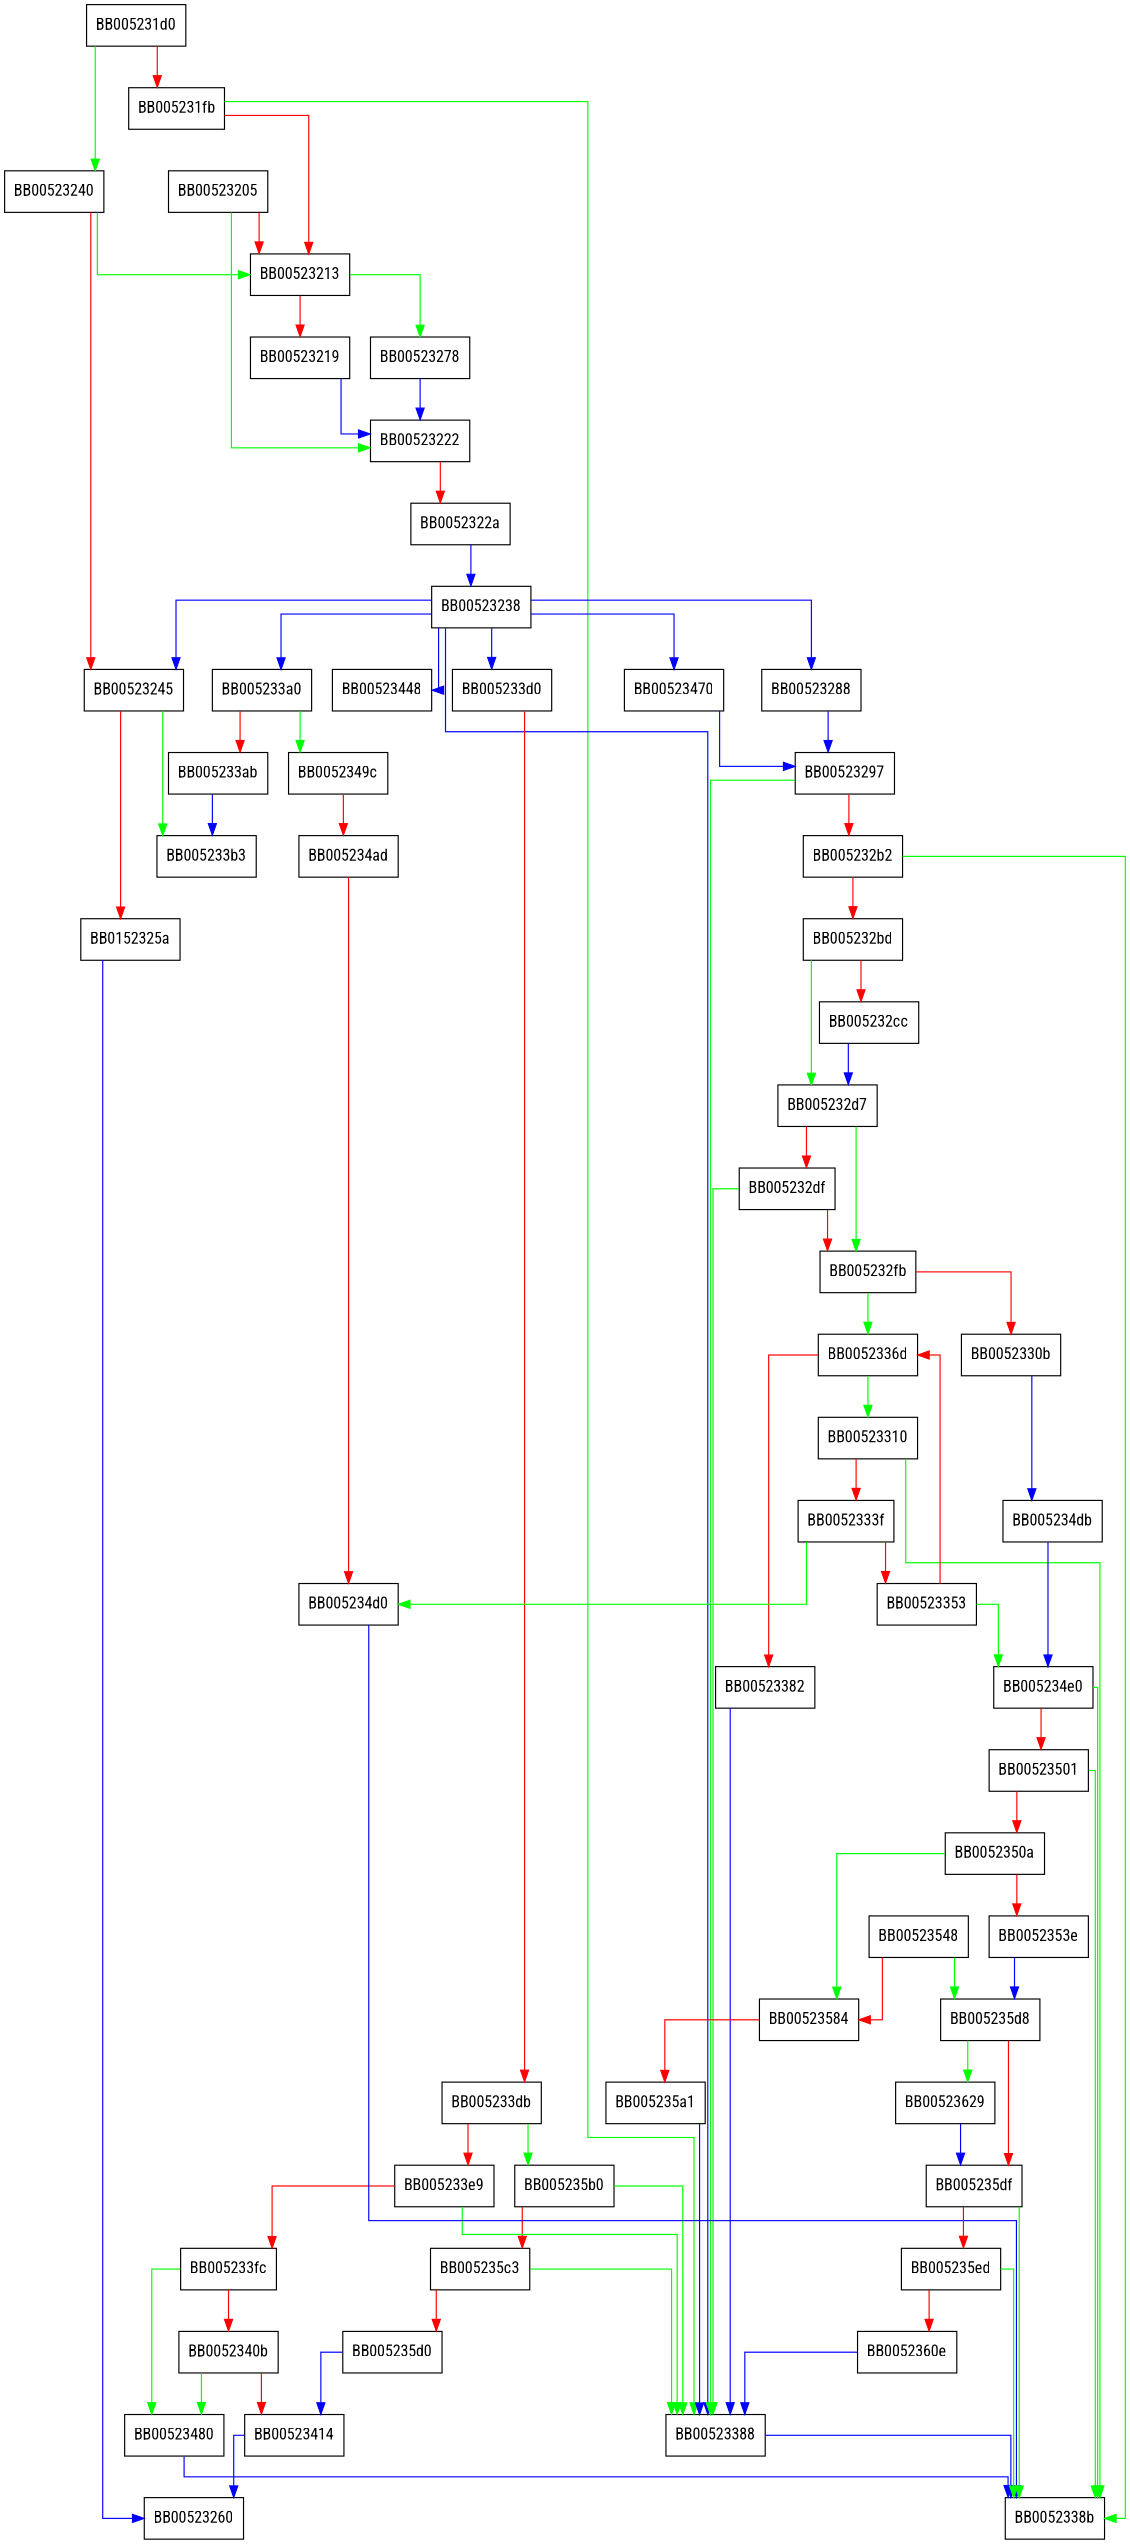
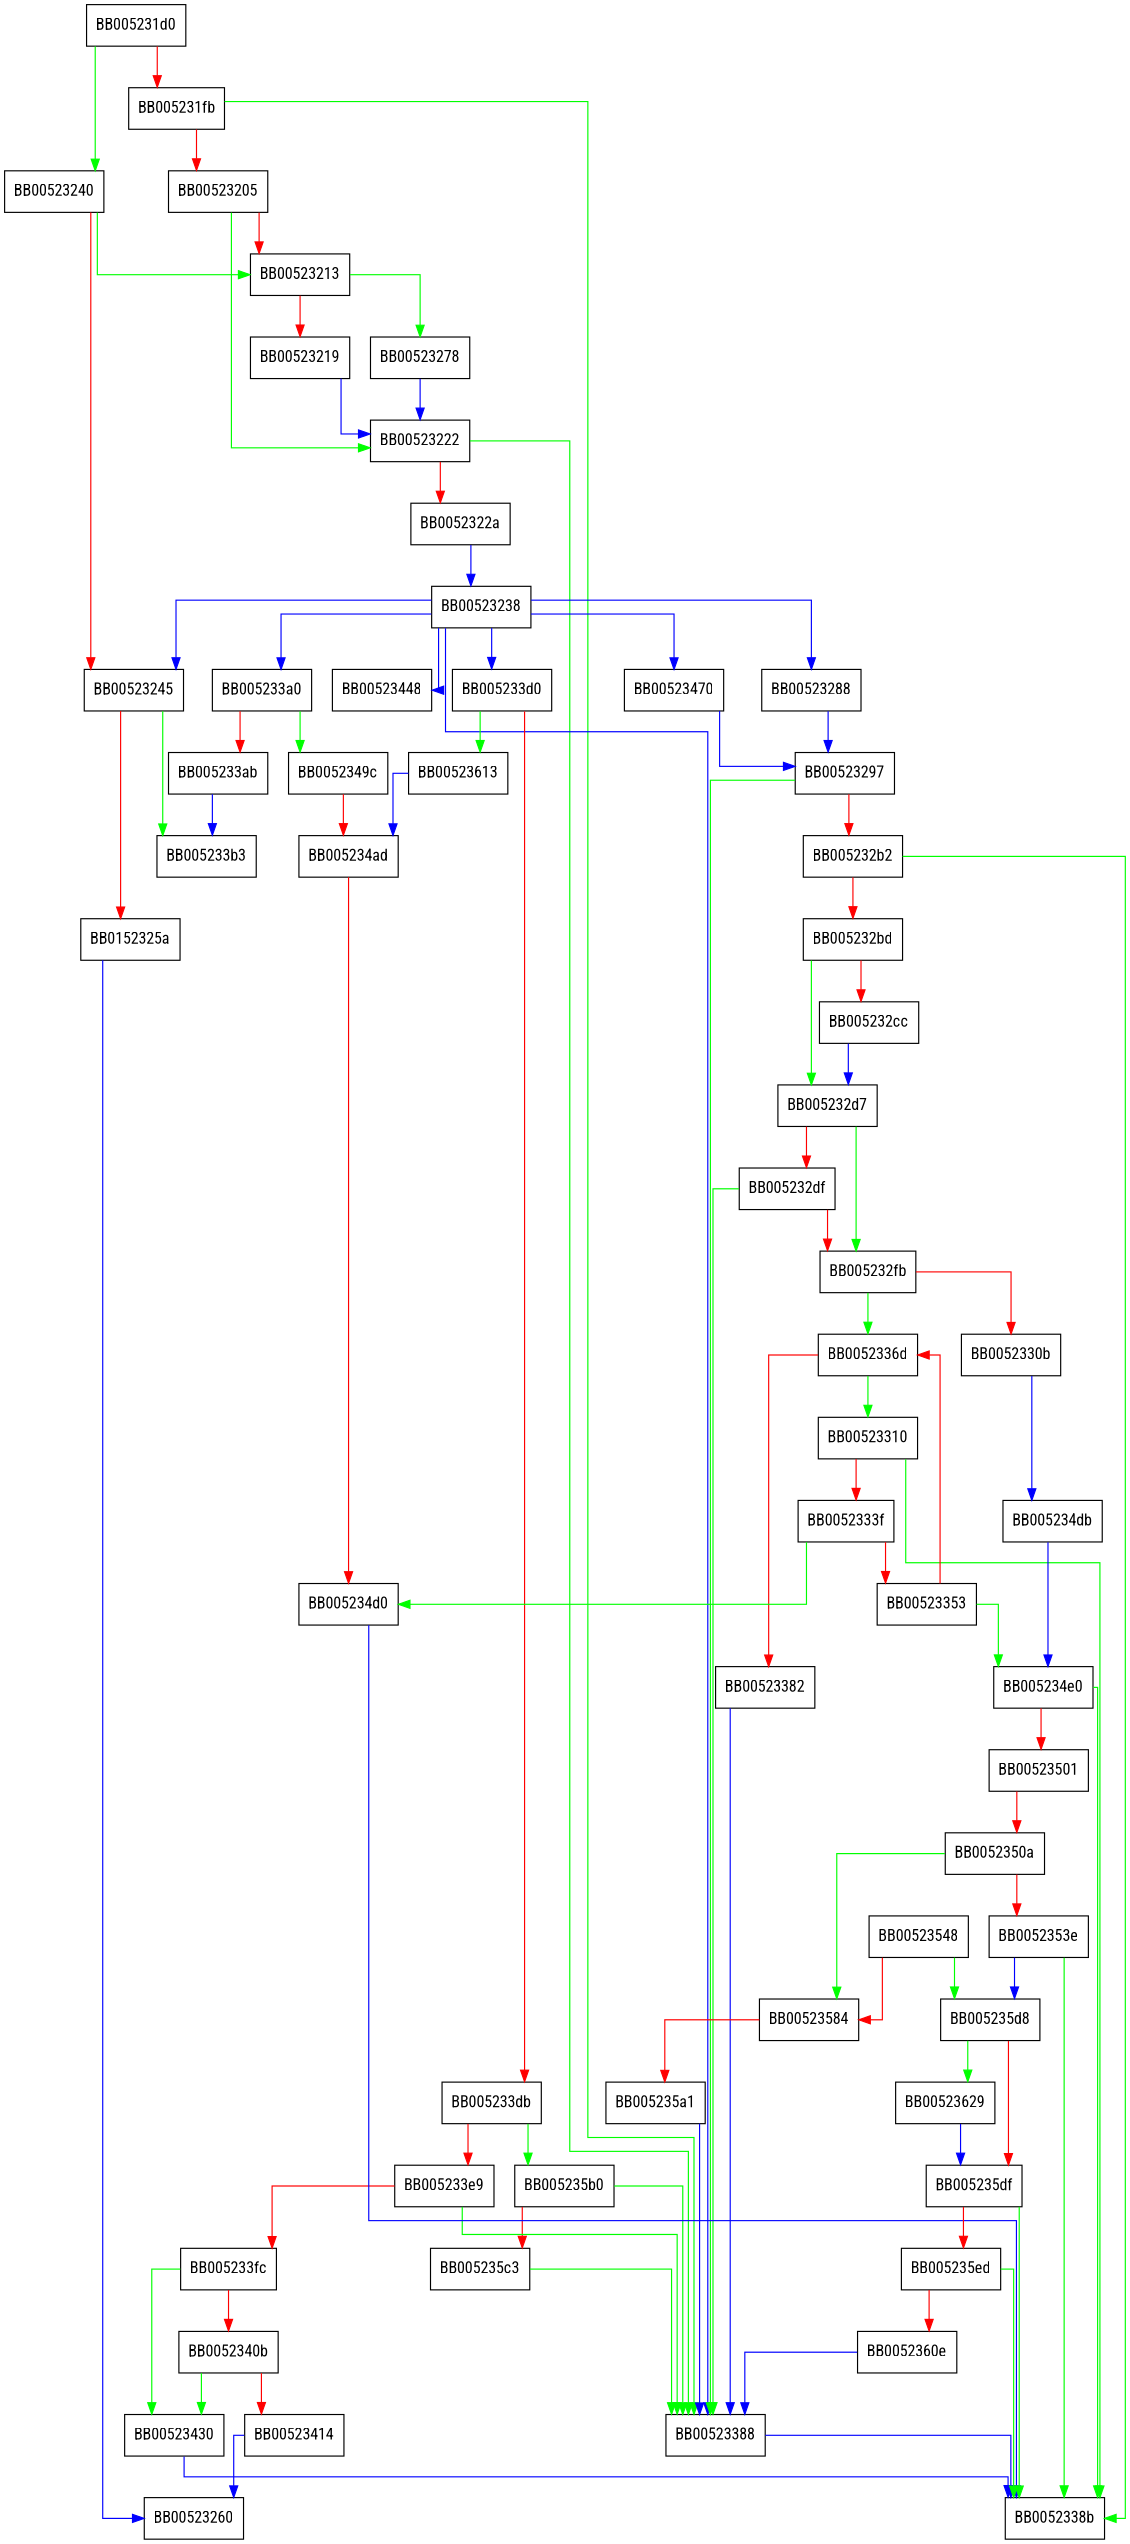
(309, 137) -> (196, 144)
none -> (458, 773)
none -> (570, 1431)
(1095, 2125) -> (1064, 2222)
(392, 2352) -> none
(174, 2435) -> (174, 2435)
